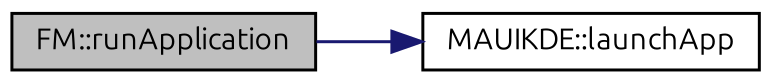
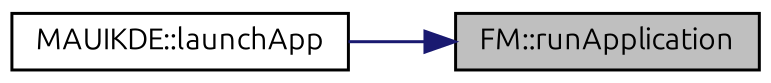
(354, 42) -> (386, 42)
